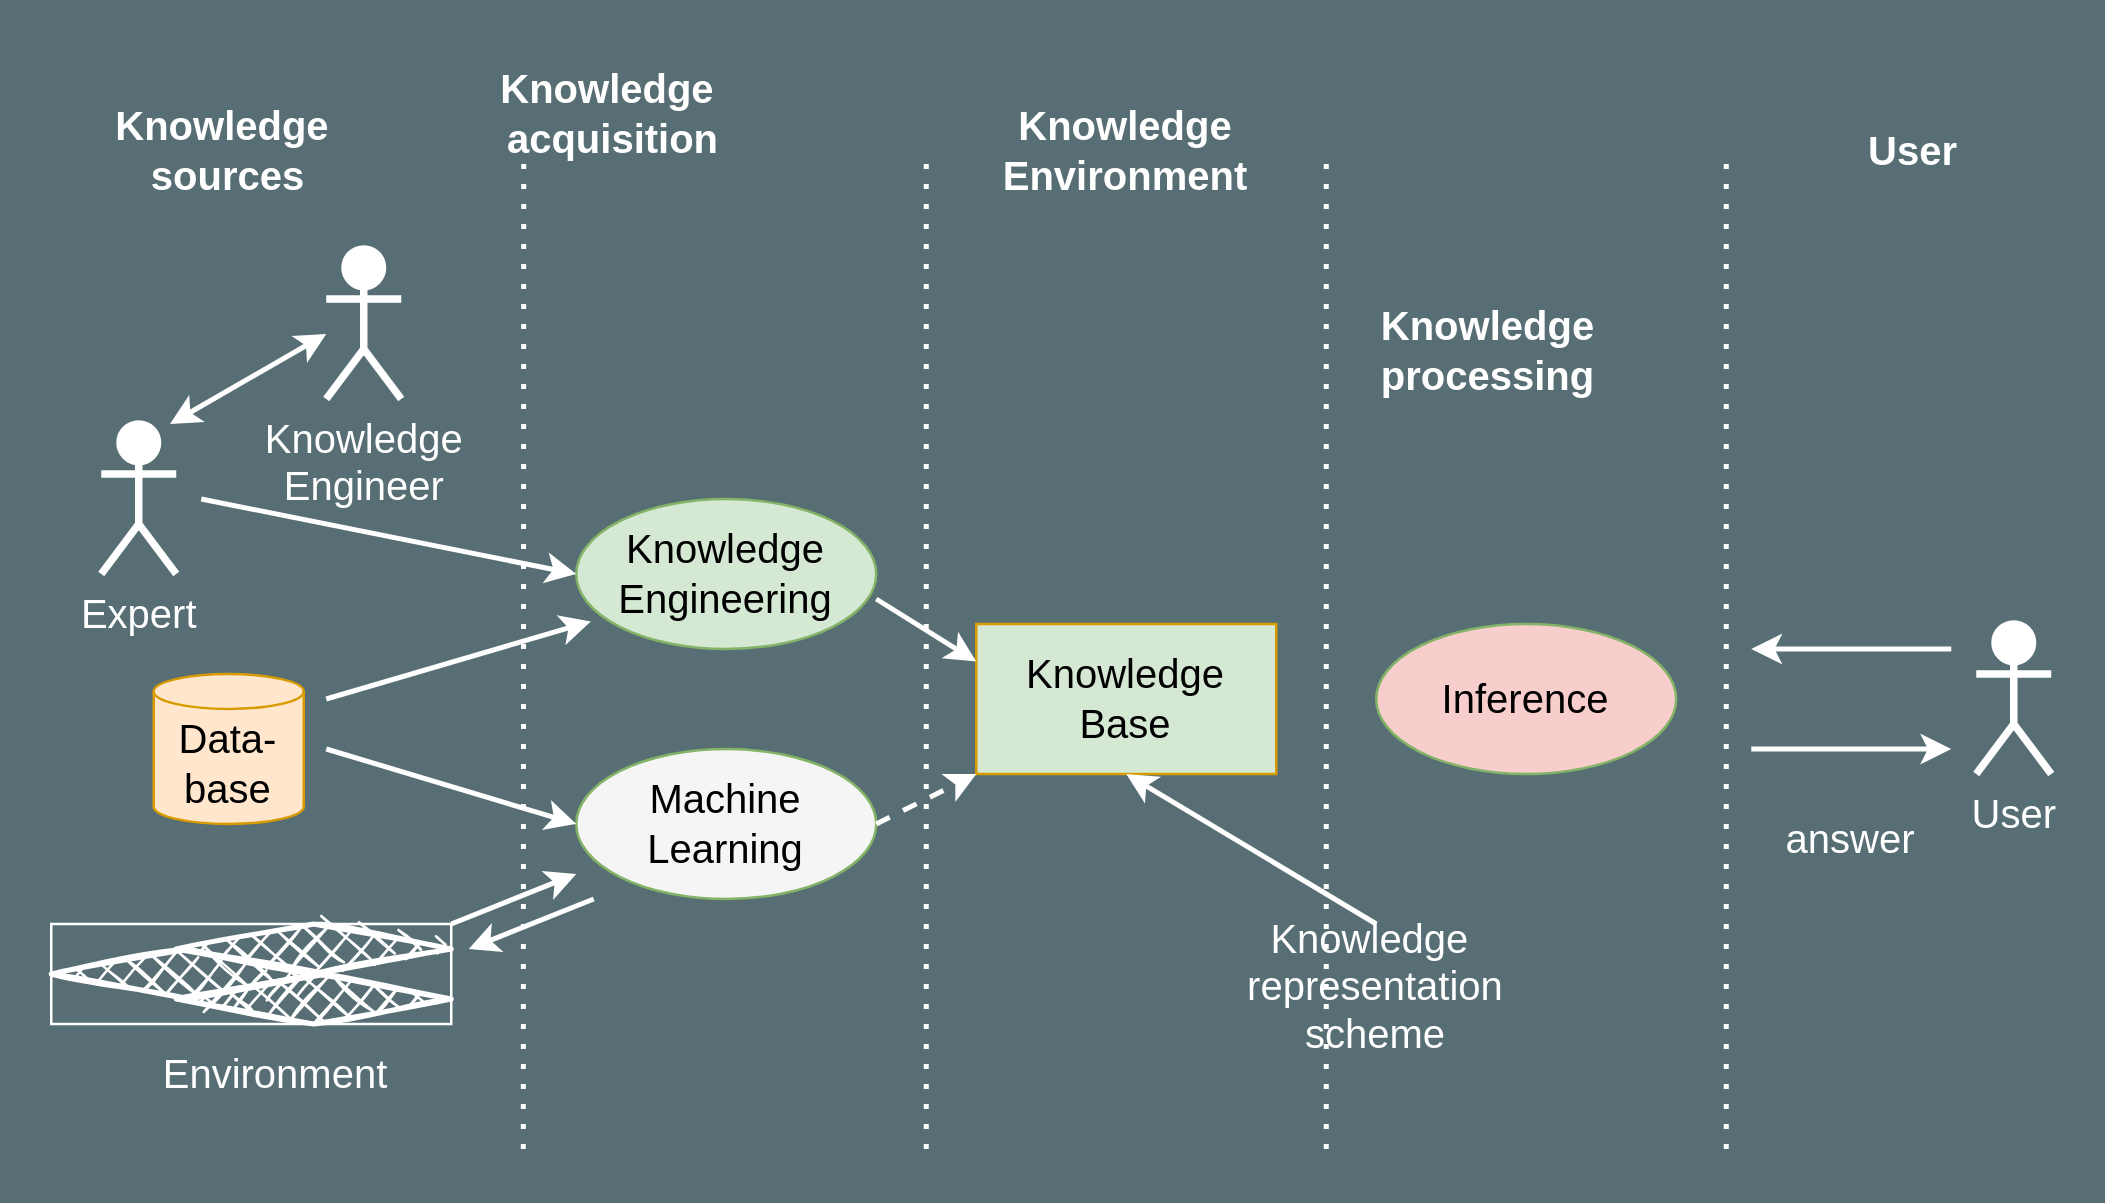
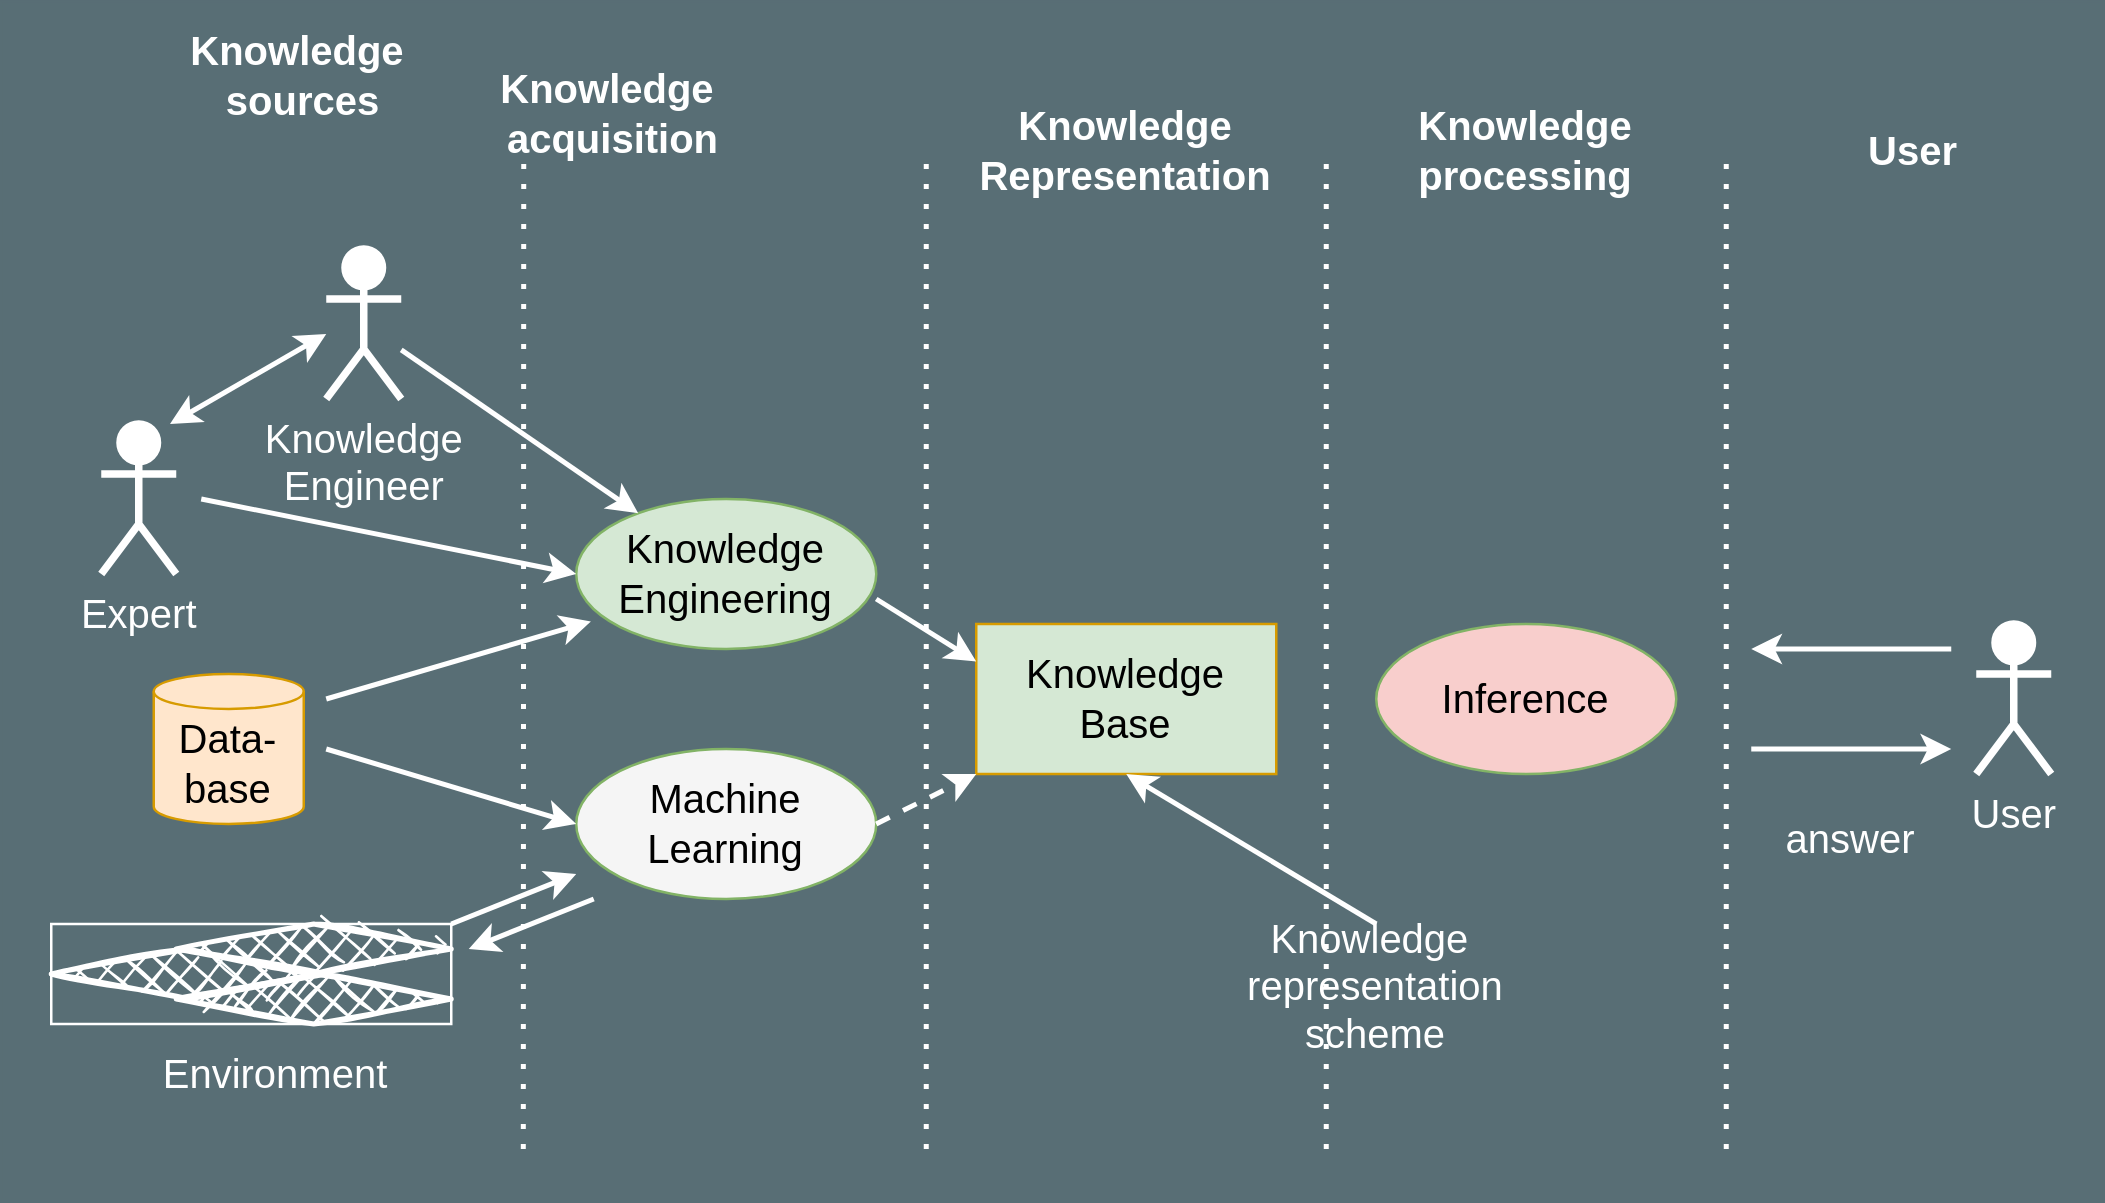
(229, 151) -> (304, 76)
(1126, 151) -> (1126, 151)
(1489, 351) -> (1526, 151)
none -> (460, 390)
